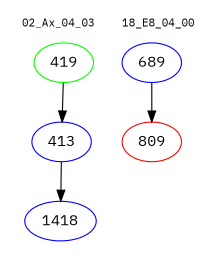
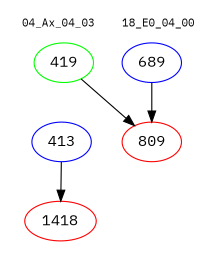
(59, 24) -> (59, 24)
(159, 24) -> (159, 24)
(63, 97) -> (97, 93)
(61, 221) -> (61, 221)
